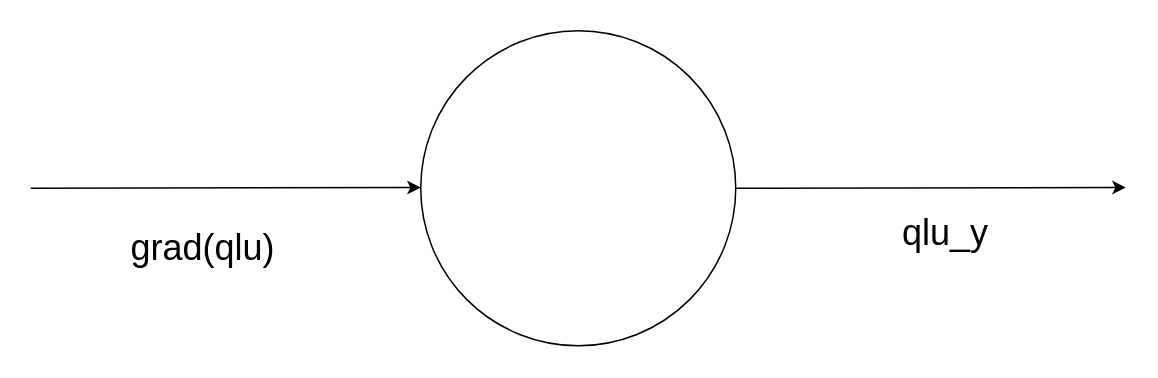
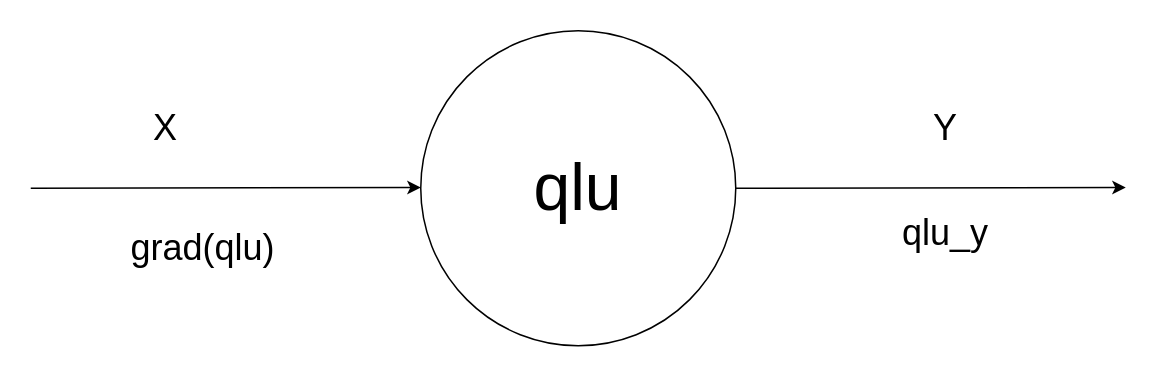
none -> (166, 128)
none -> (946, 128)
none -> (578, 188)
